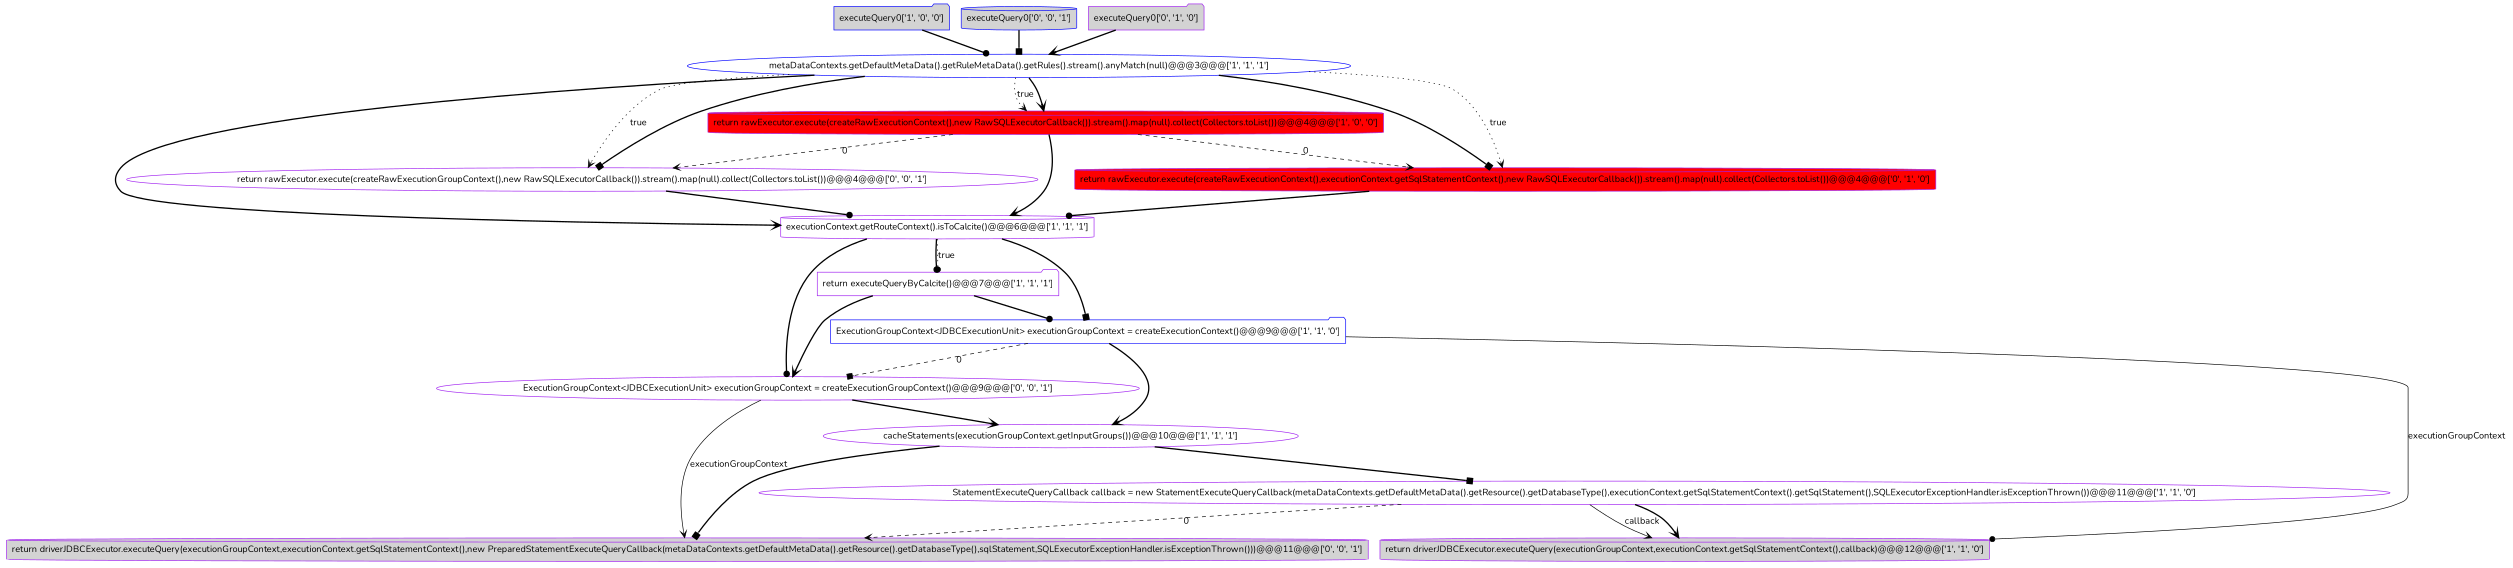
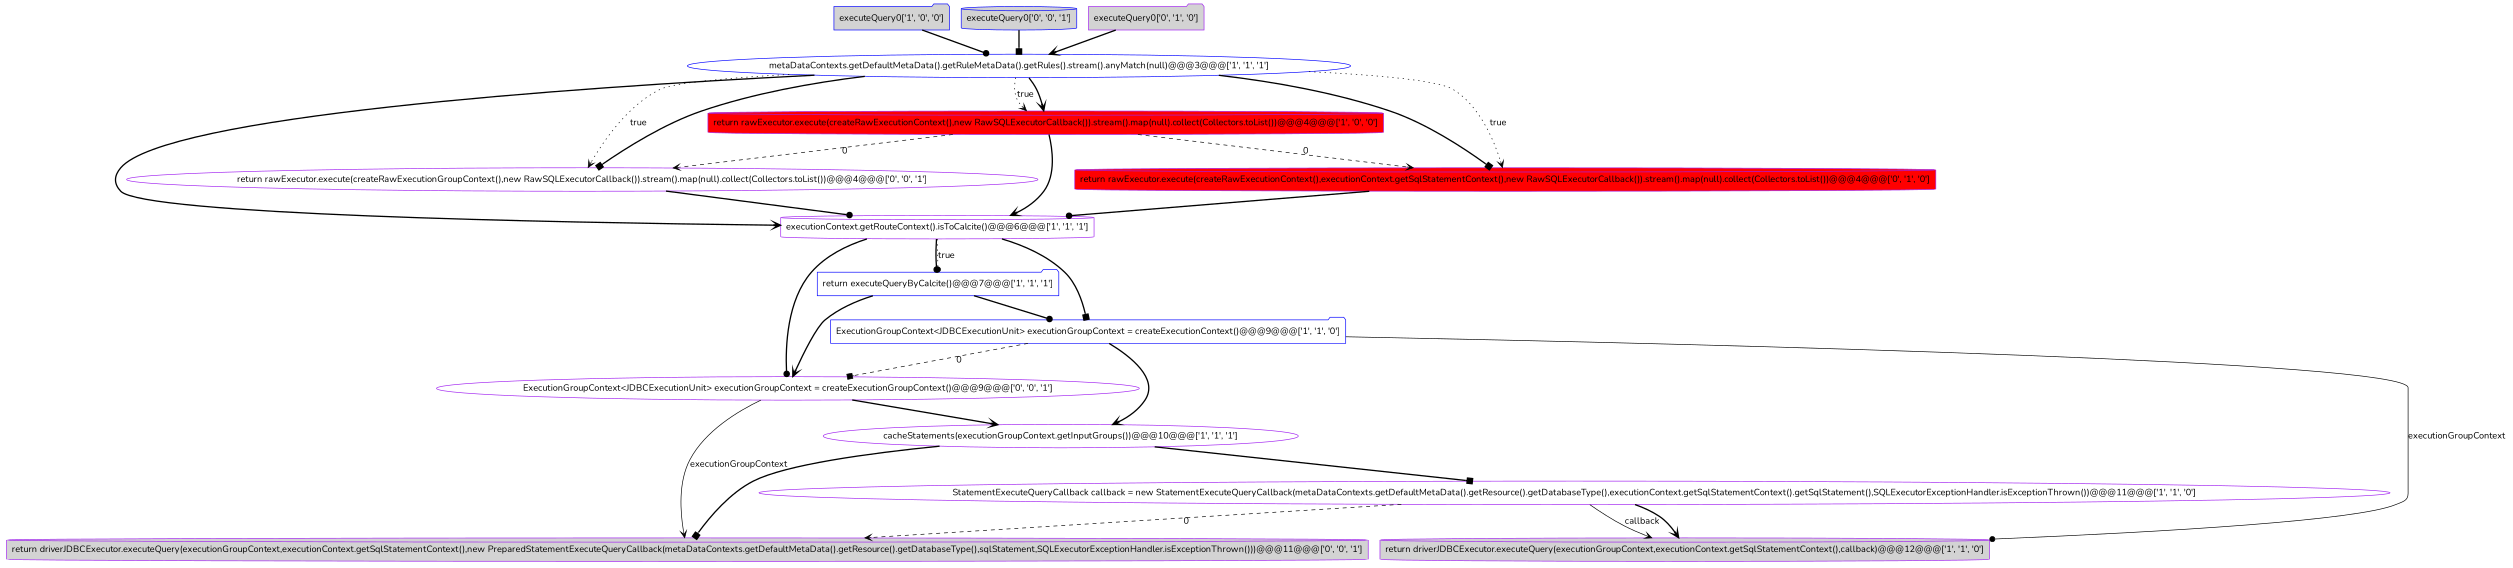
(938, 284) -> (938, 284)
